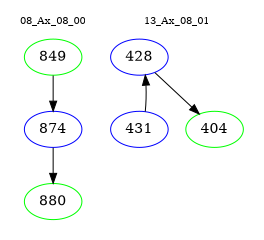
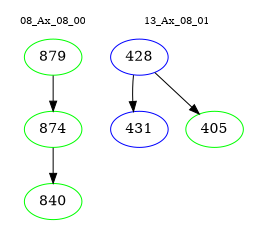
(53, 57) -> (53, 57)
(146, 98) -> (133, 88)
(53, 129) -> (53, 129)
(215, 129) -> (215, 129)
(53, 202) -> (53, 202)
